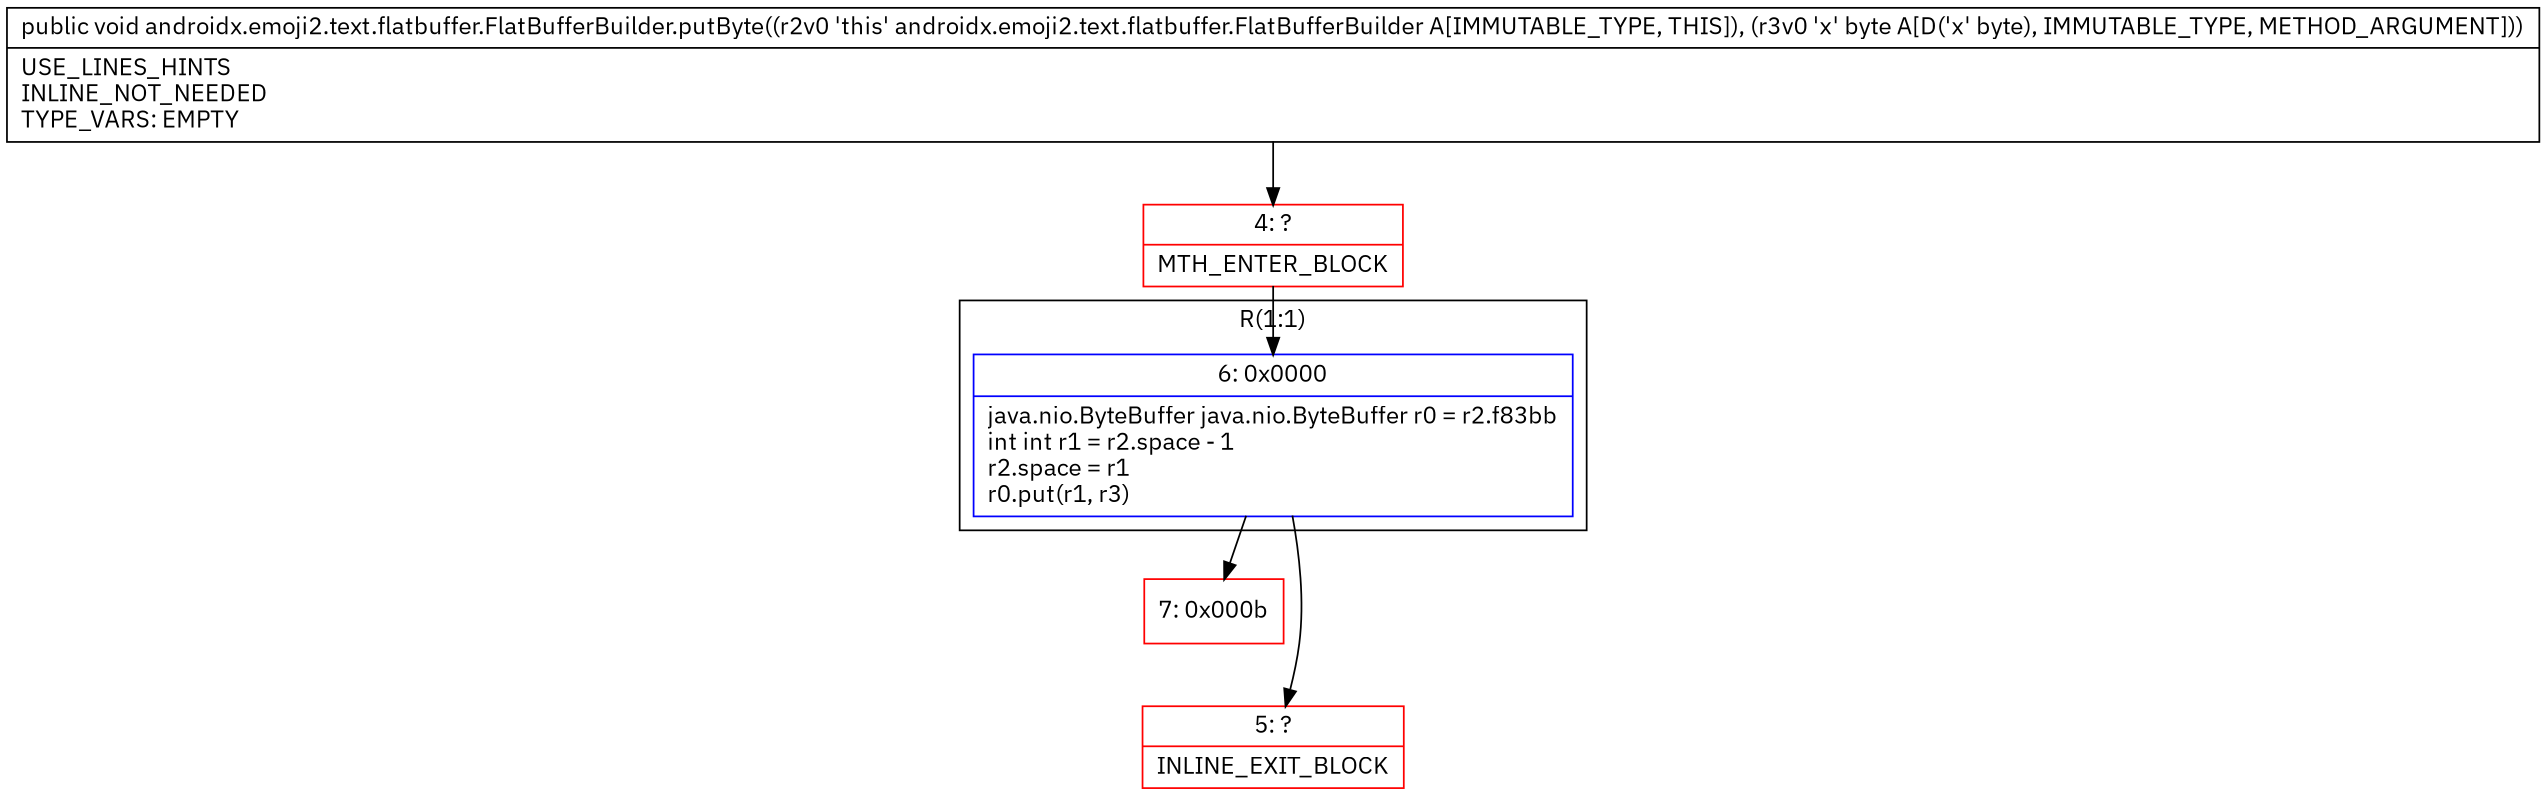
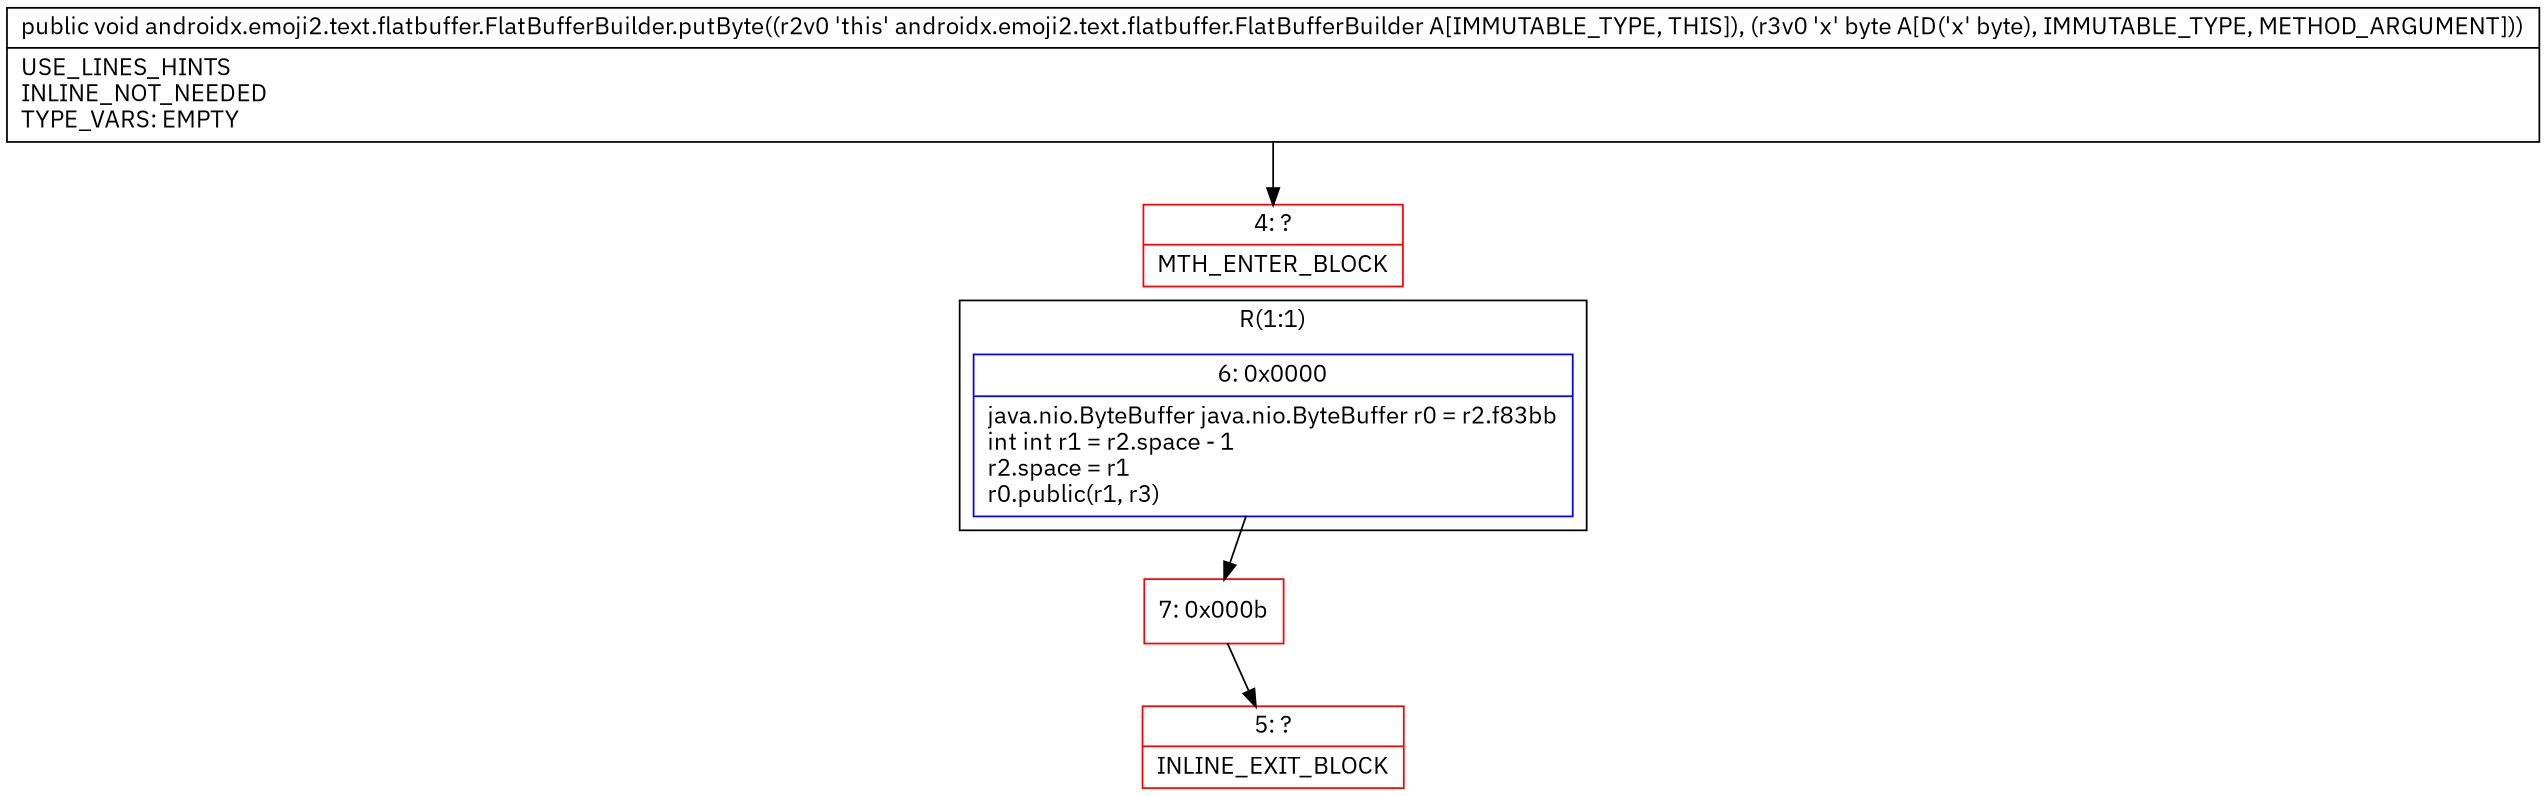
(1273, 312) -> none
(1059, 495) -> (1075, 495)
(1301, 603) -> (1238, 667)
